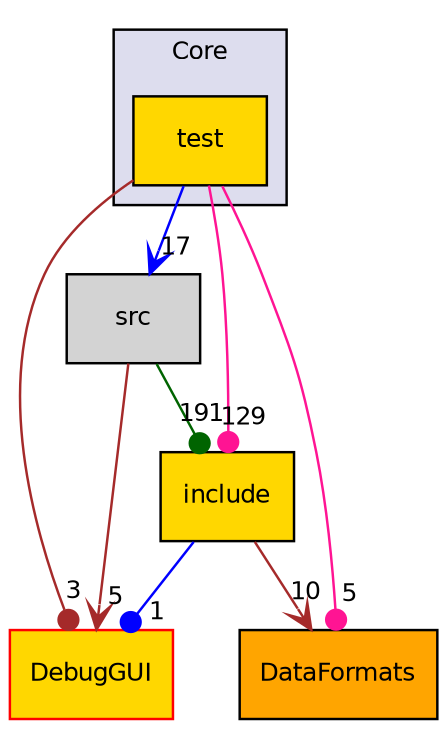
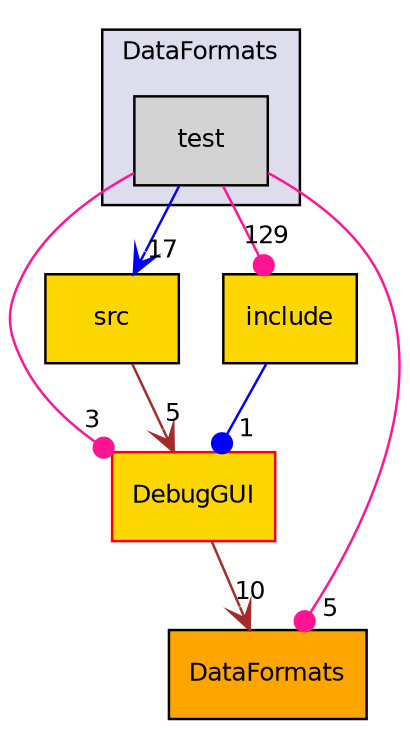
(200, 53) -> (201, 53)
(200, 141) -> (201, 141)
(133, 319) -> (112, 319)
(21, 378) -> (14, 297)
(176, 399) -> none
(276, 575) -> (226, 574)
